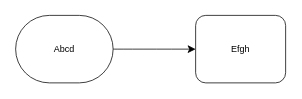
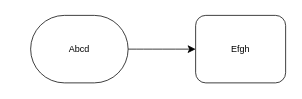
(64, 49) -> (79, 49)
